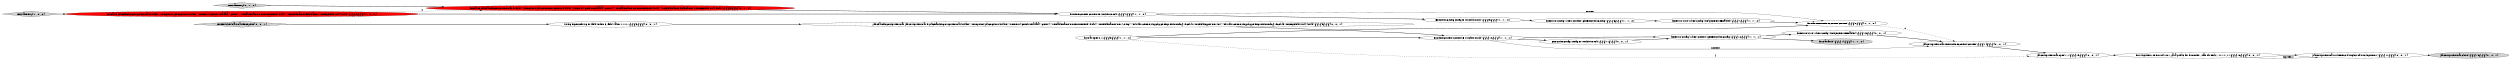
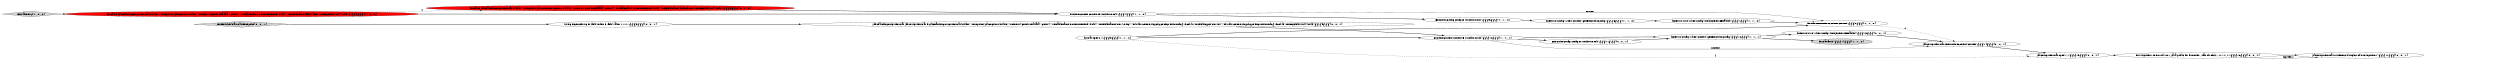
(242, 5) -> none
(2469, 55) -> none
